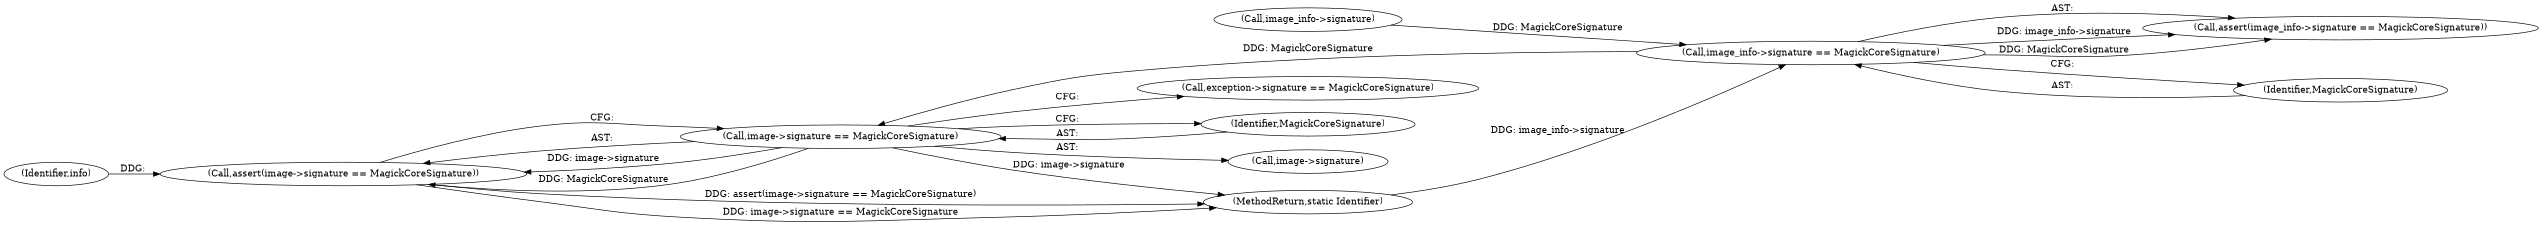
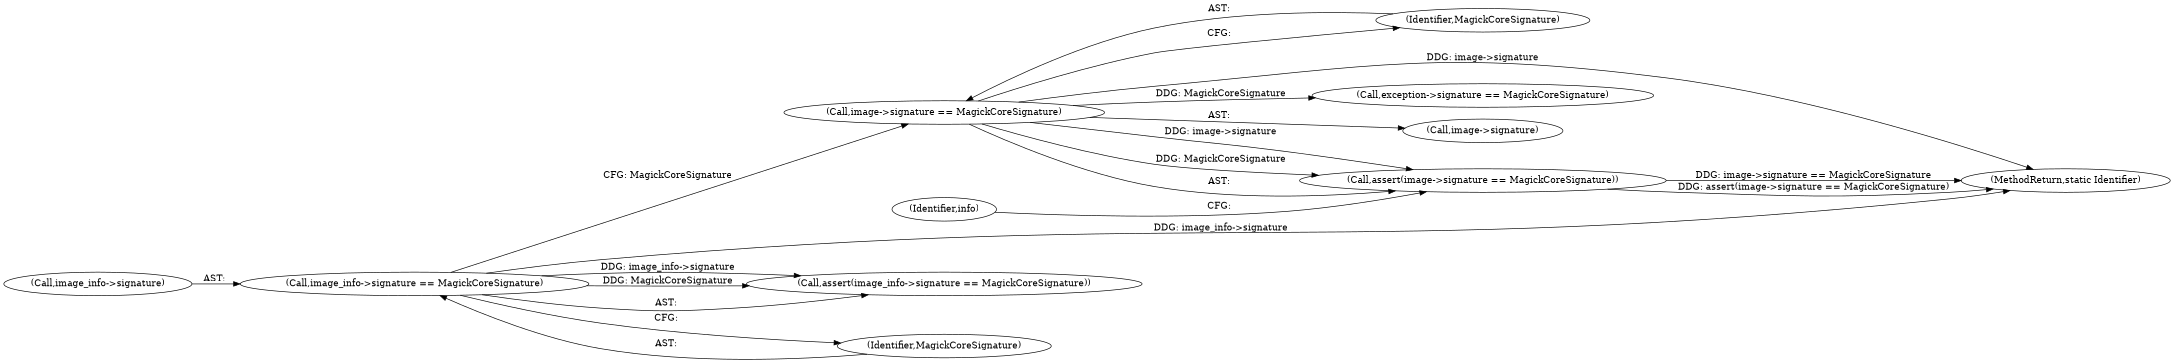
(1558, 28) -> (216, 279)
(1308, 49) -> (668, 176)
(1069, 97) -> (1221, 94)
(546, 125) -> none
(1590, 145) -> (1245, 233)
(134, 169) -> (1221, 206)
